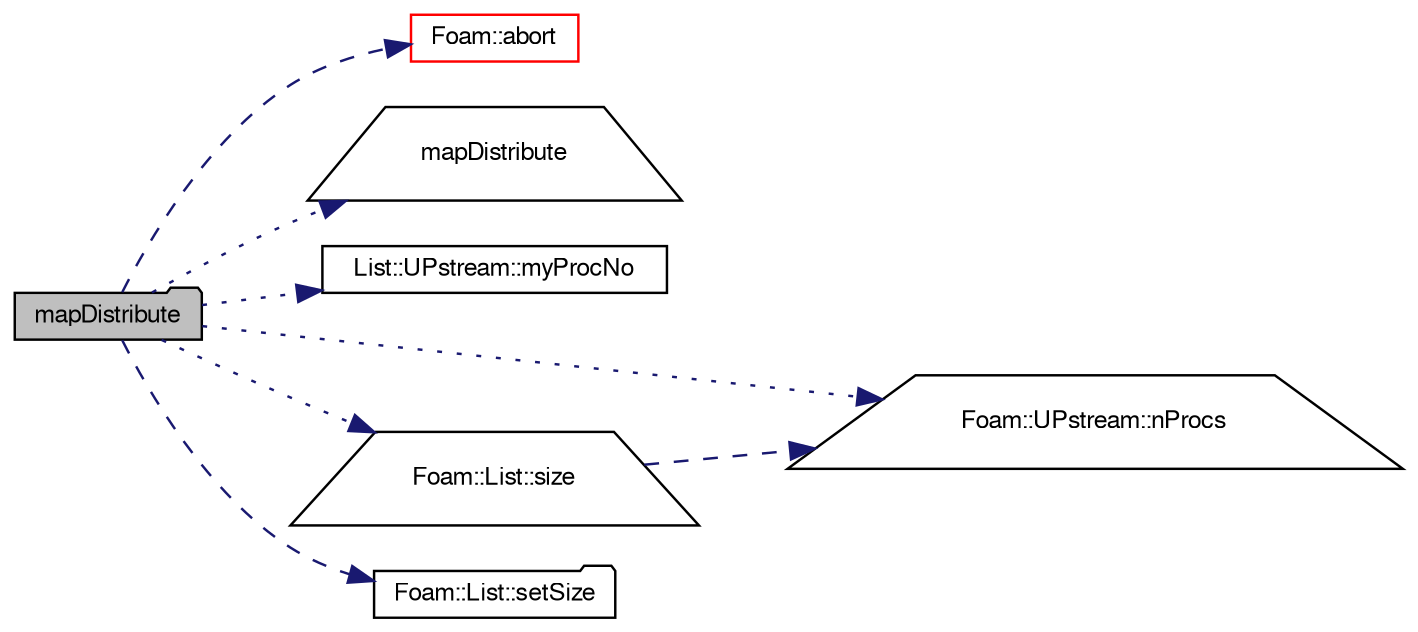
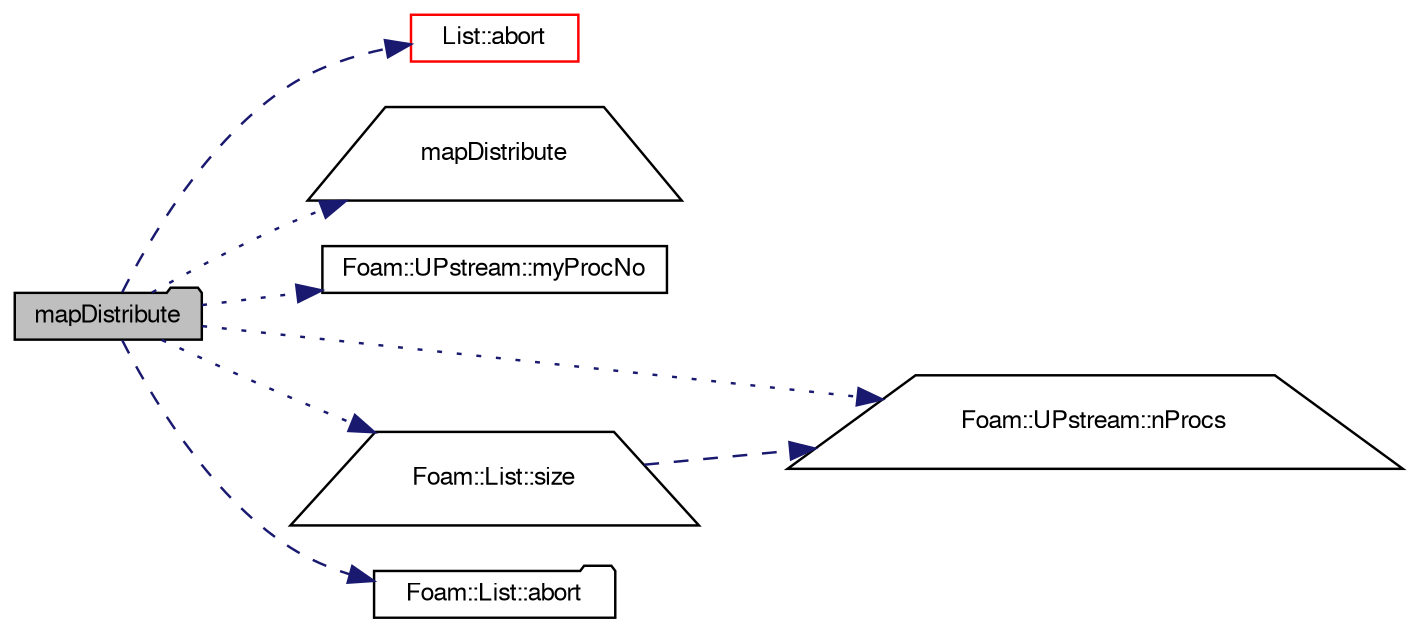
(495, 38) -> (495, 38)
(495, 269) -> (495, 269)
(495, 594) -> (495, 594)
